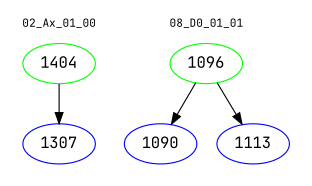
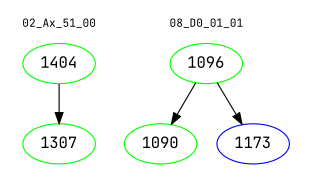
(60, 24) -> (60, 24)
(59, 144) -> (59, 144)
(161, 144) -> (161, 144)
(253, 144) -> (253, 144)
